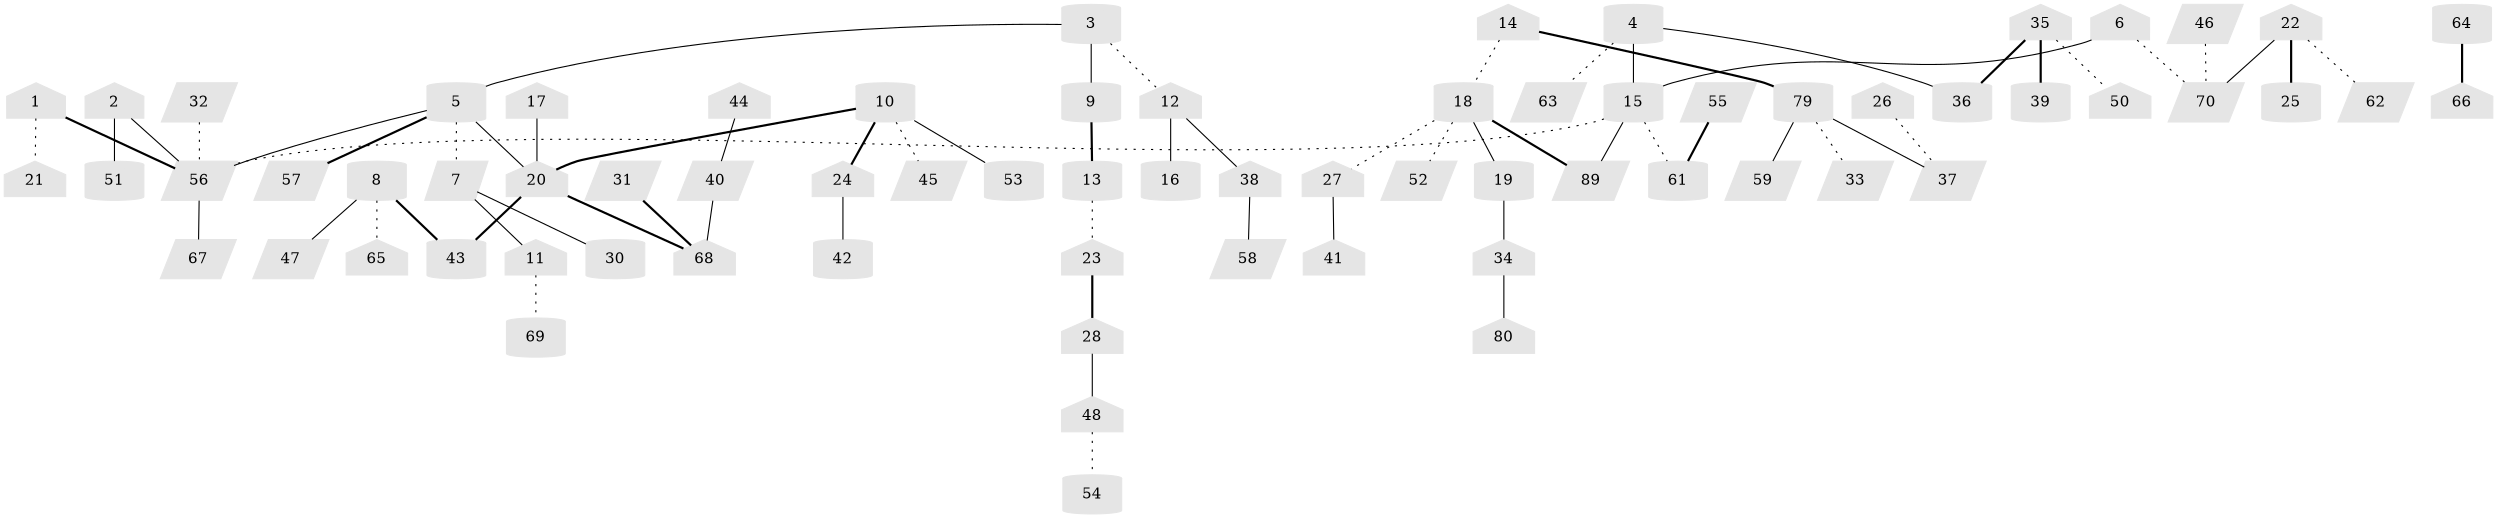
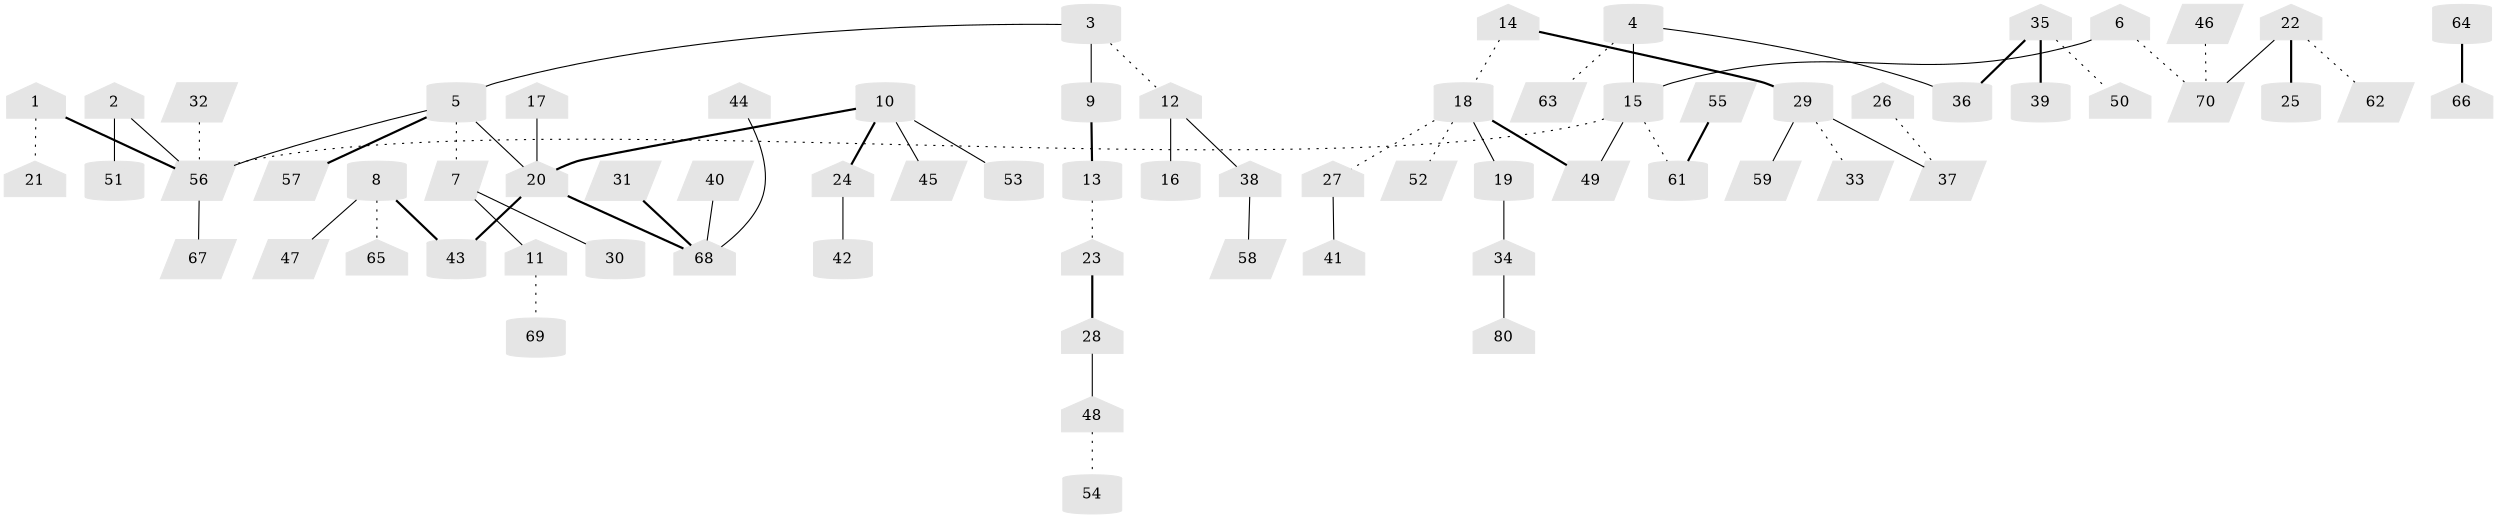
(1803, 102) -> (1803, 102)
(905, 138) -> (905, 138)
(726, 147) -> (764, 189)
(1591, 181) -> (1591, 181)
